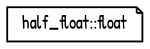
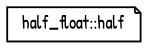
(75, 24) -> (74, 24)
